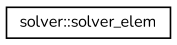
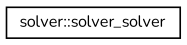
(88, 23) -> (93, 23)
